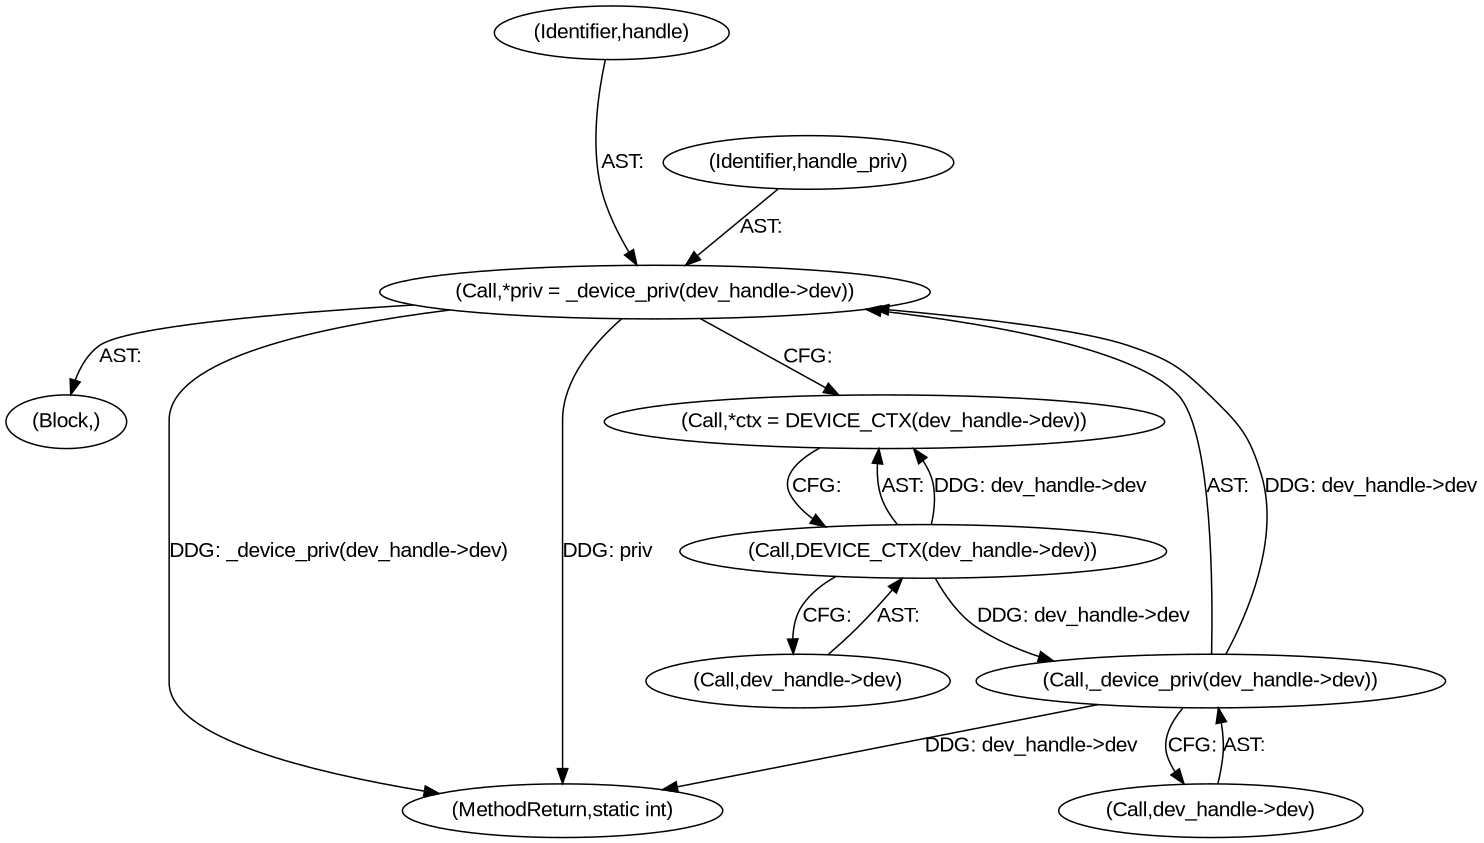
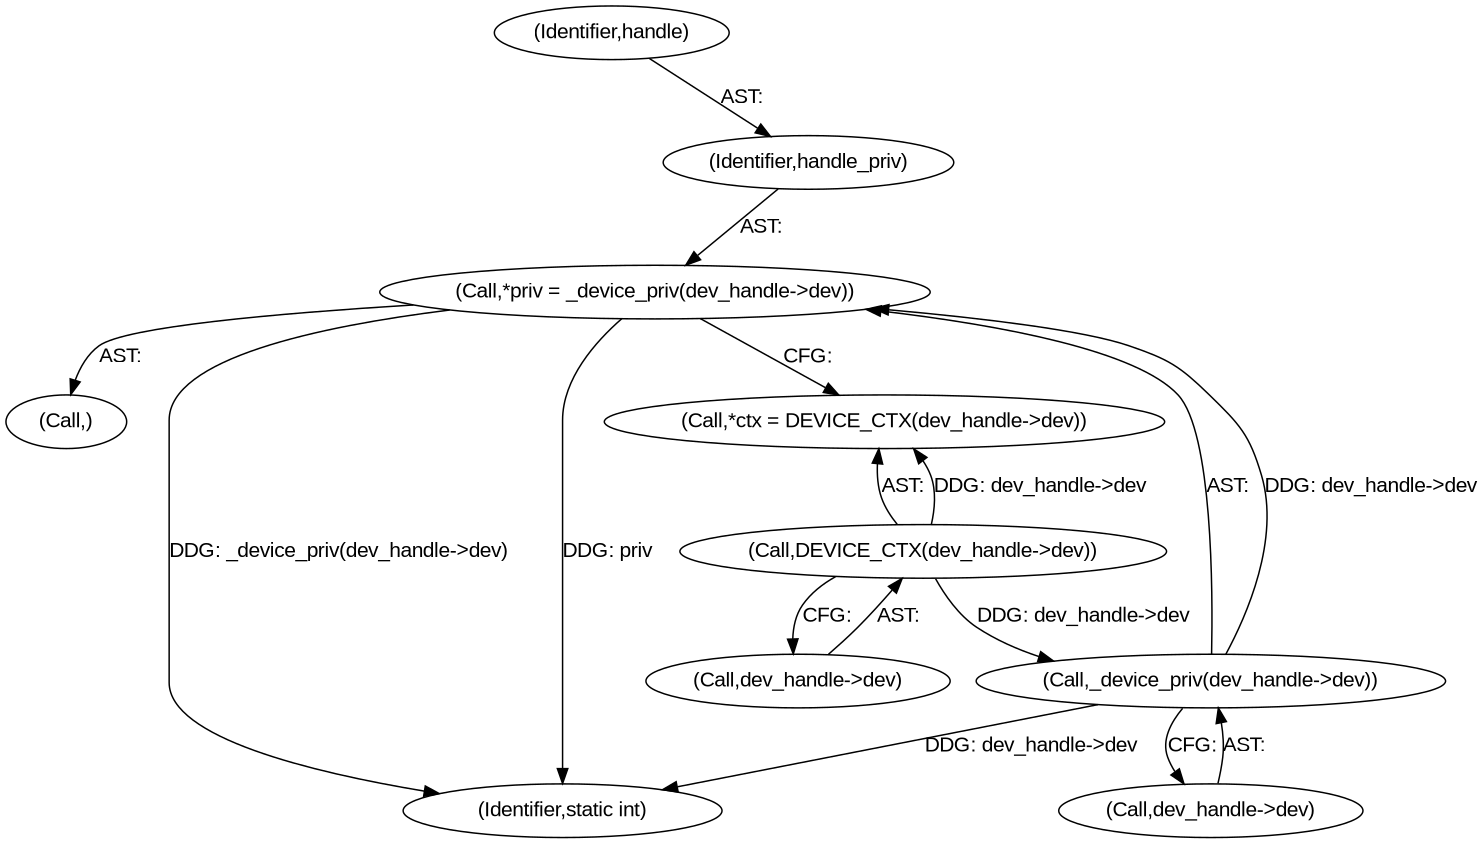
(597, 159) -> (703, 93)
(66, 422) -> (66, 422)
(788, 481) -> none
(563, 811) -> (563, 811)
